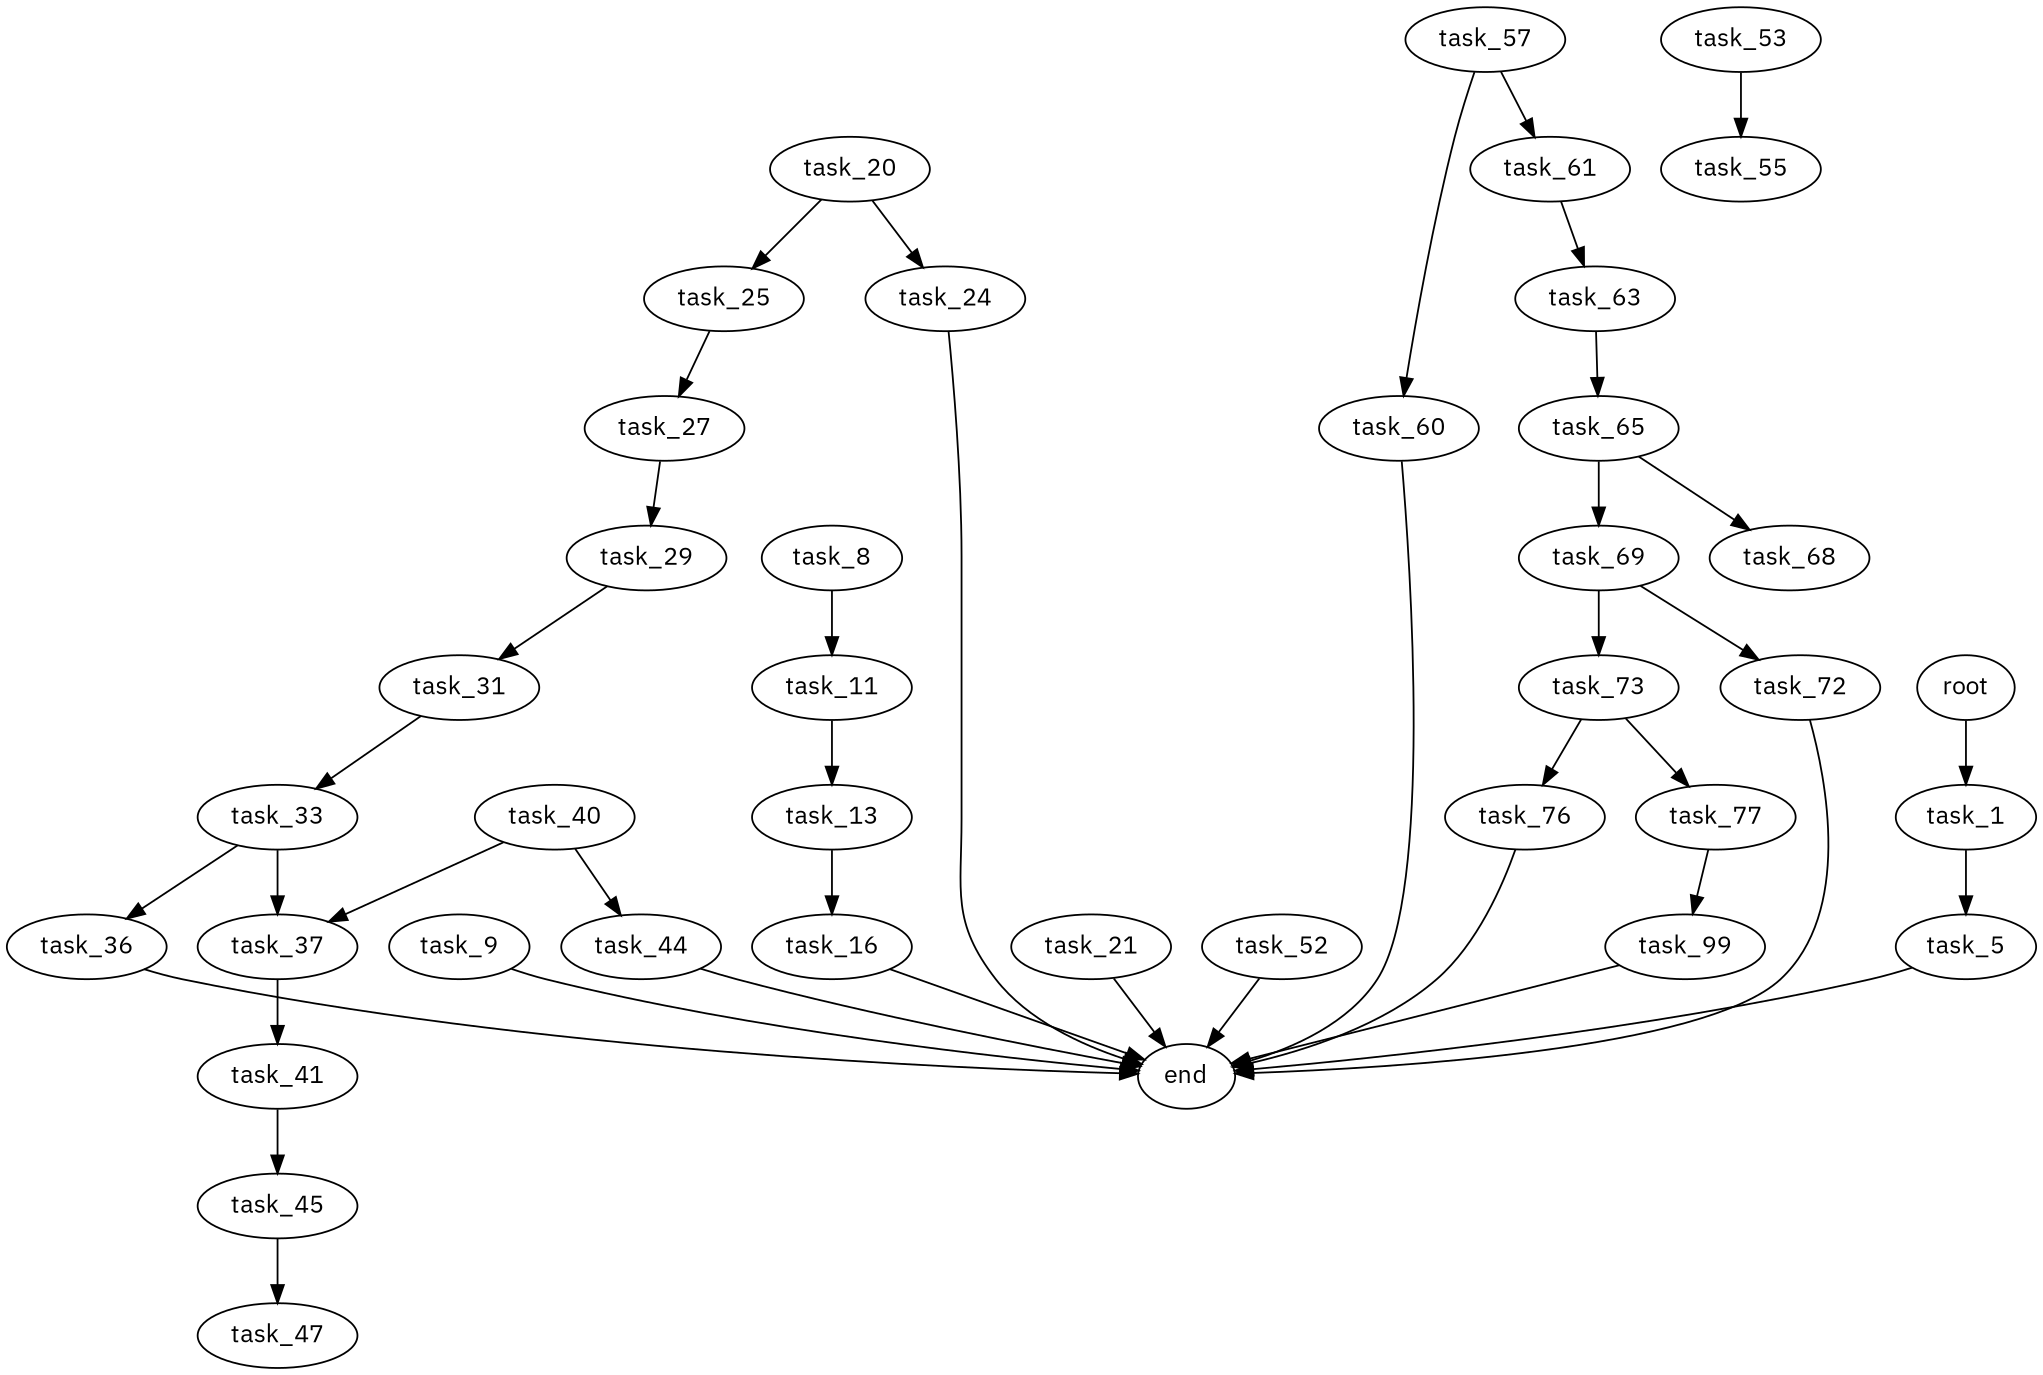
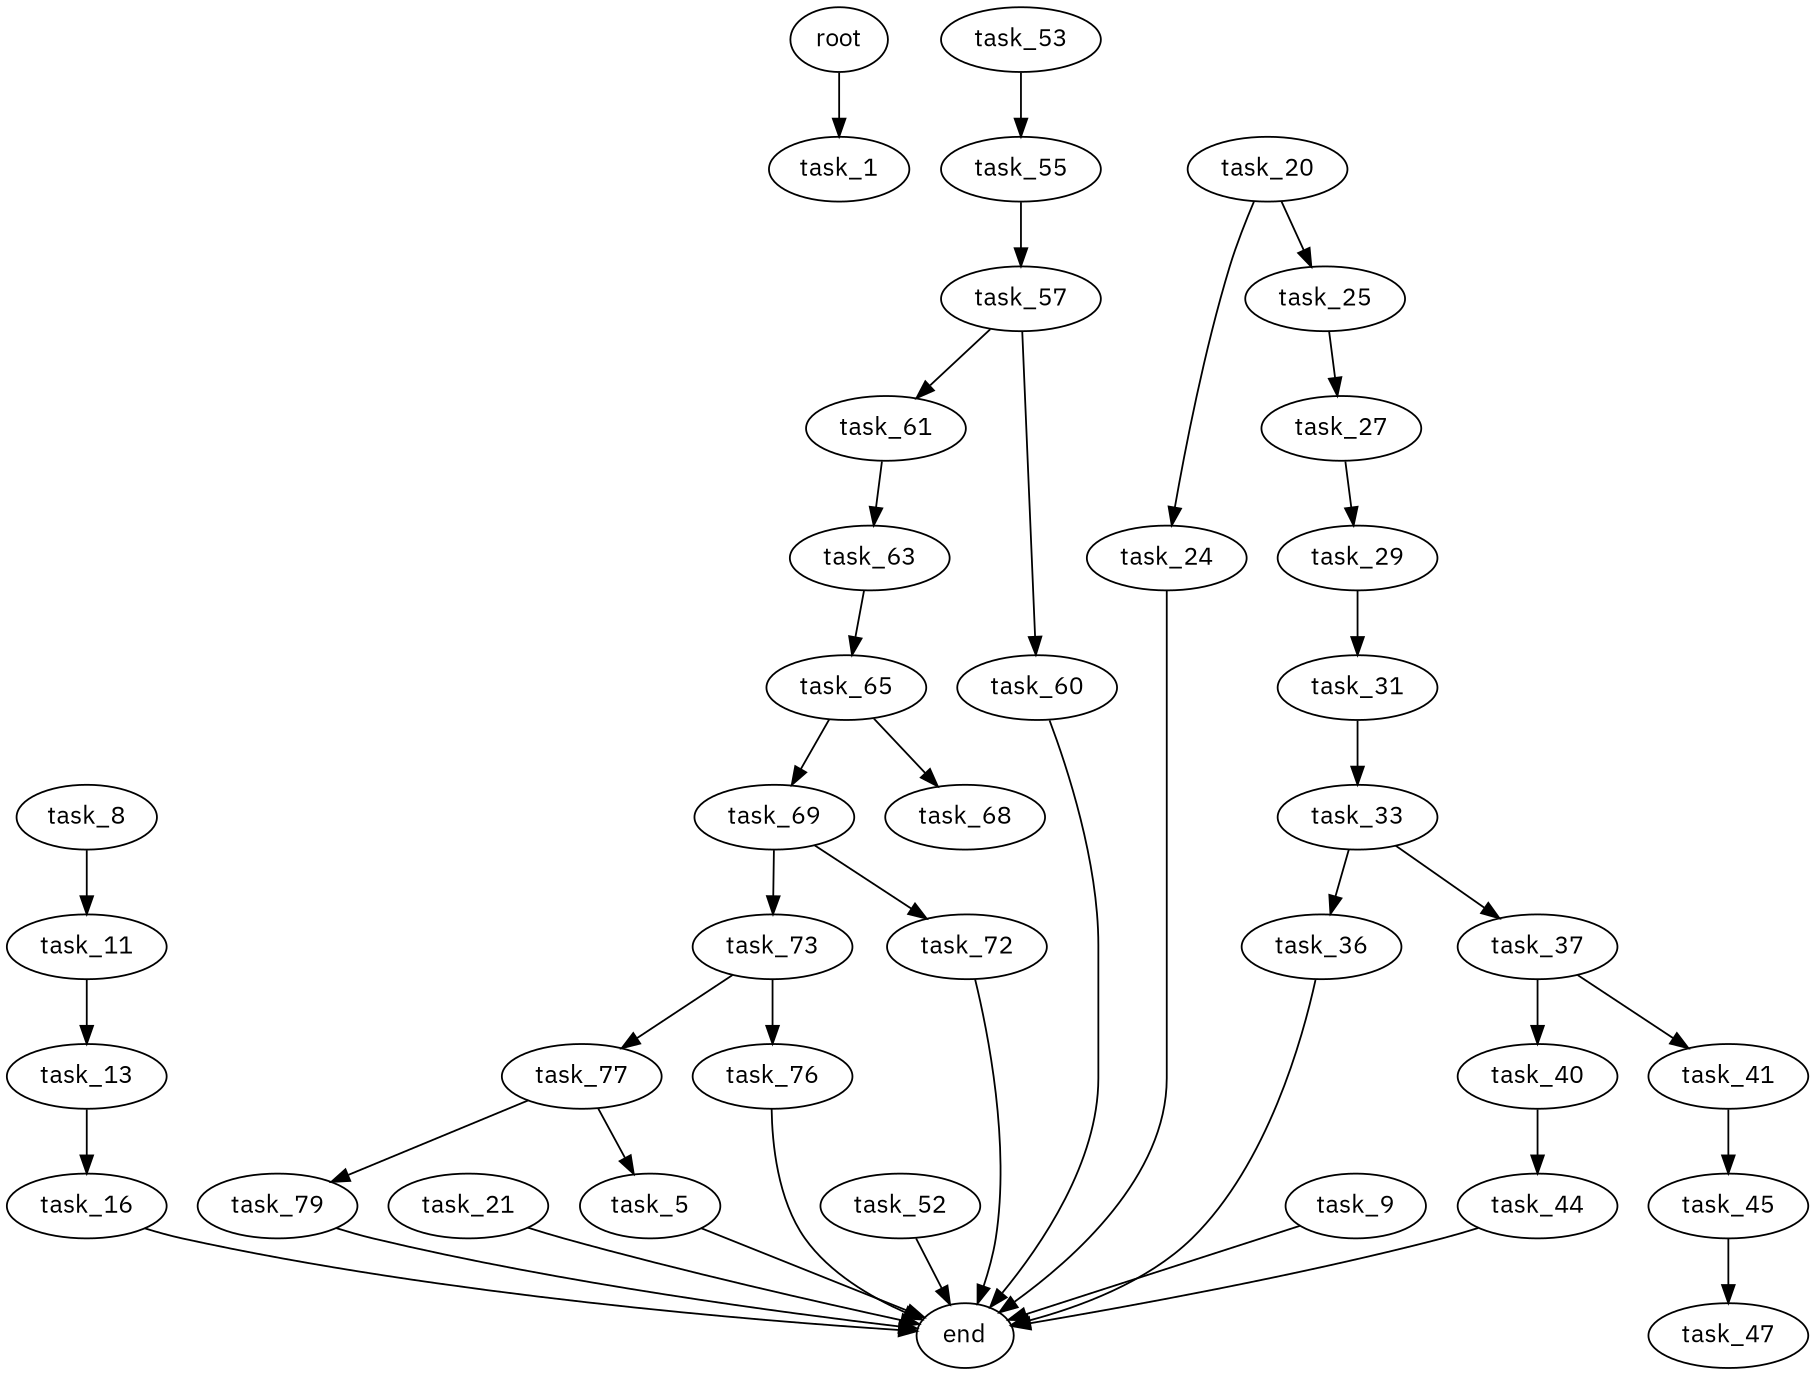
none -> (1021, 225)
(1966, 873) -> (612, 1133)
(424, 878) -> (1538, 1003)
(1685, 947) -> (278, 1206)
